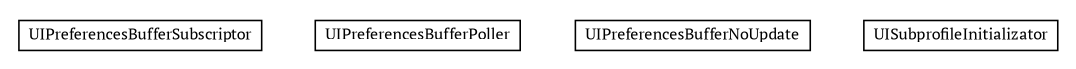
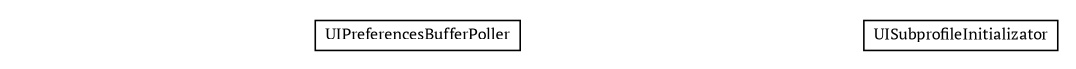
(140, 35) -> none
(692, 35) -> none
